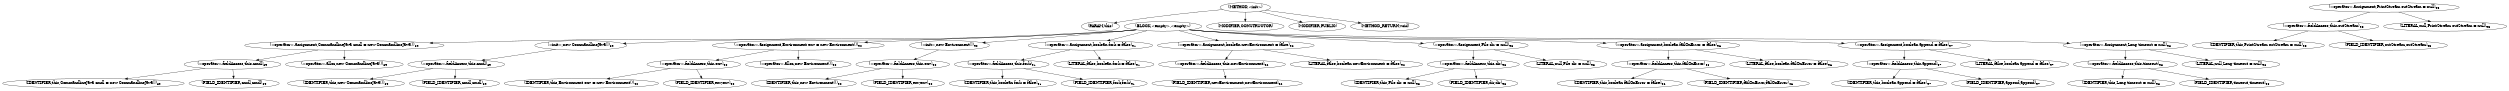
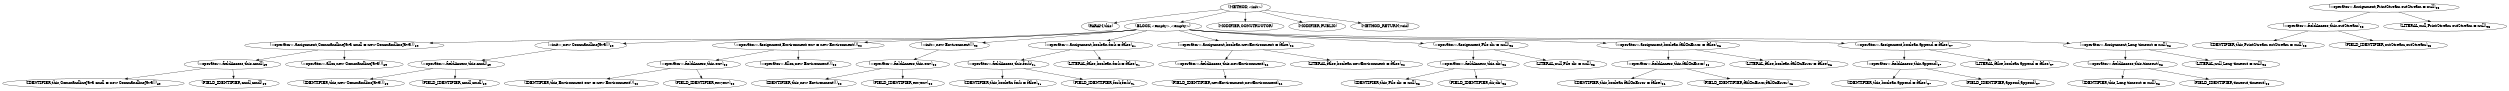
none -> (1207, 16)
(1134, 45) -> (1134, 45)
